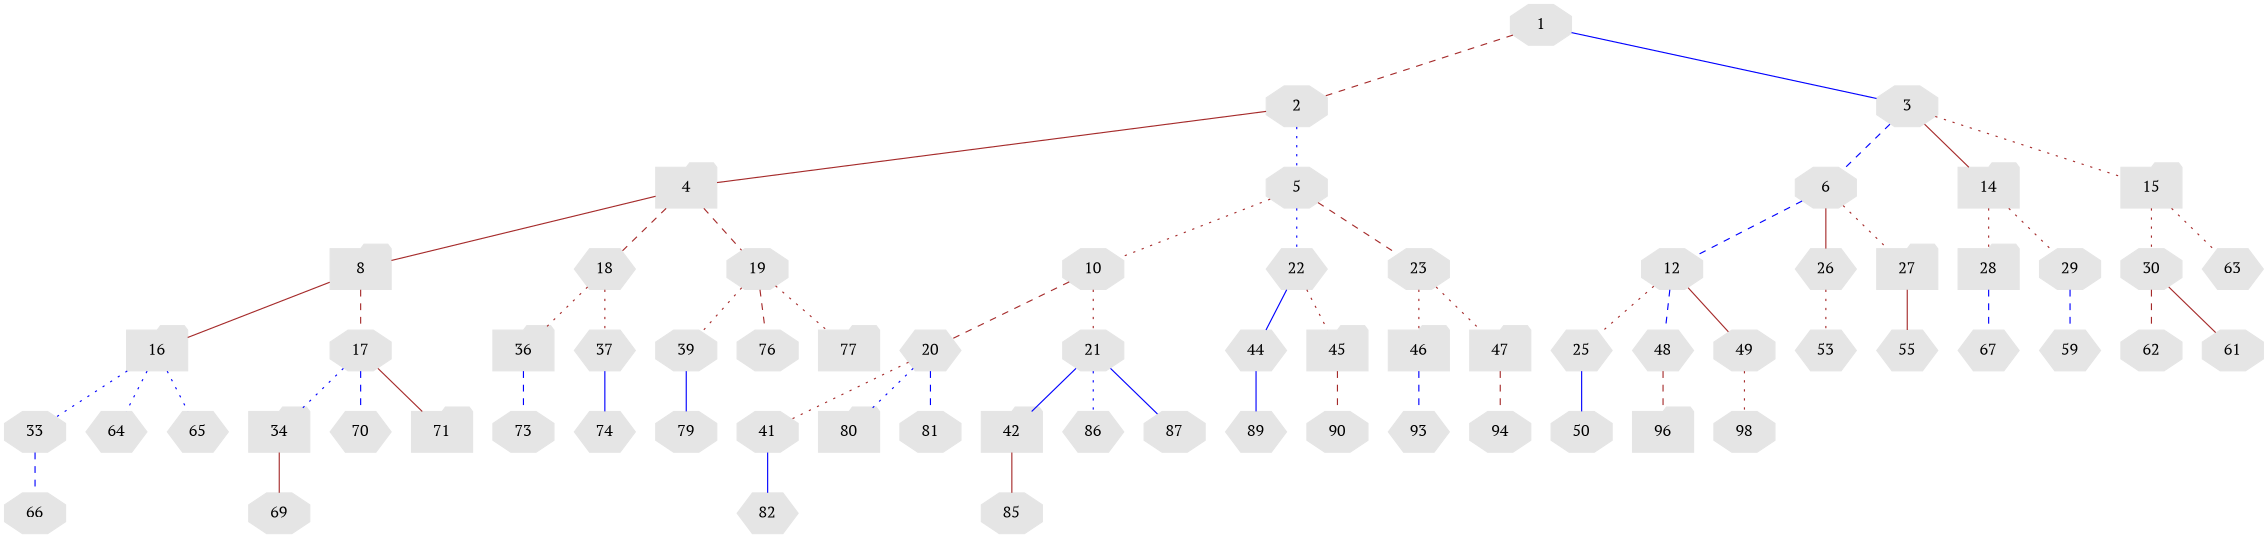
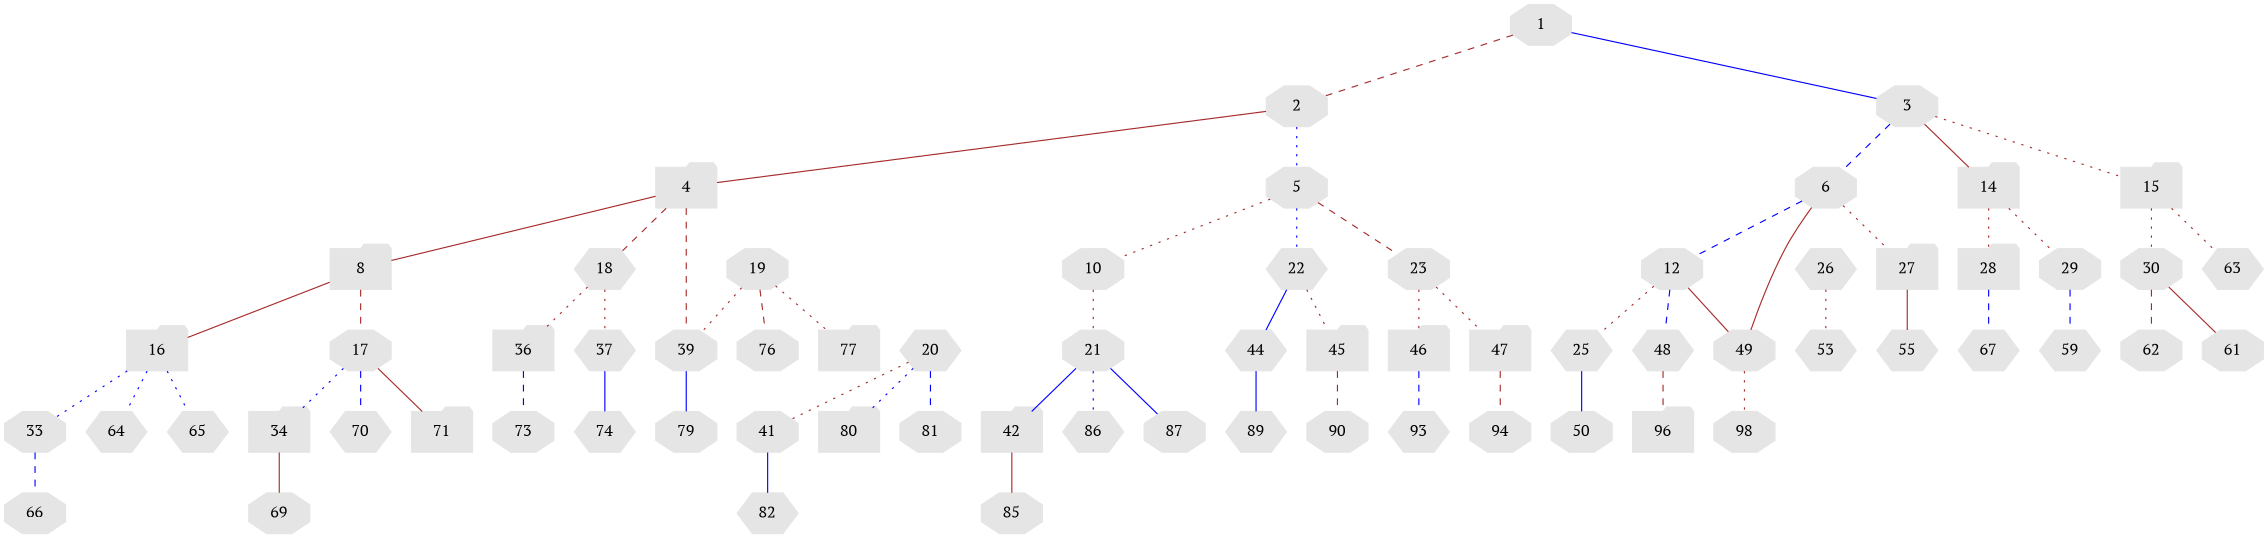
(1826, 228) -> (1776, 266)
(723, 229) -> (686, 269)
(1011, 310) -> none
